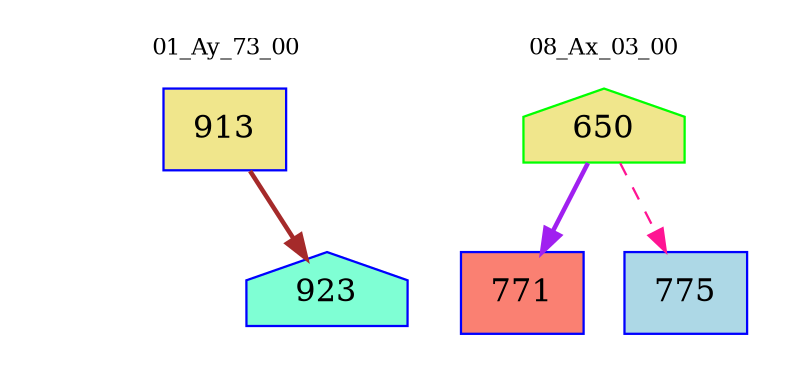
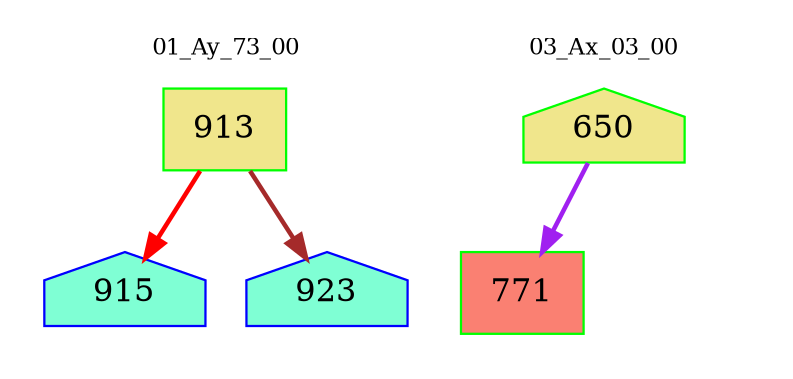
(604, 49) -> (604, 49)
(225, 129) -> (225, 129)
none -> (125, 293)
(522, 293) -> (522, 293)
(686, 293) -> none
